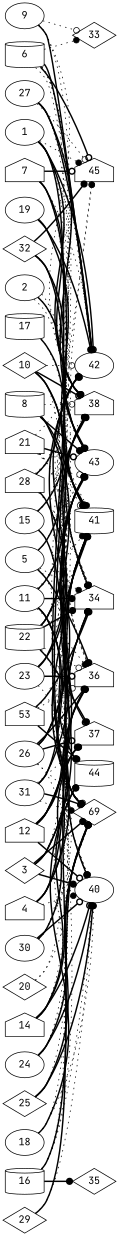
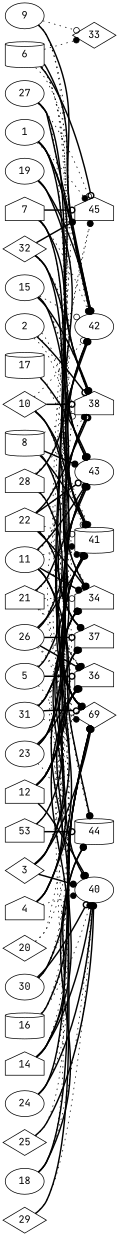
(25, 637) -> (25, 521)
(67, 965) -> (68, 954)
(94, 1181) -> none
